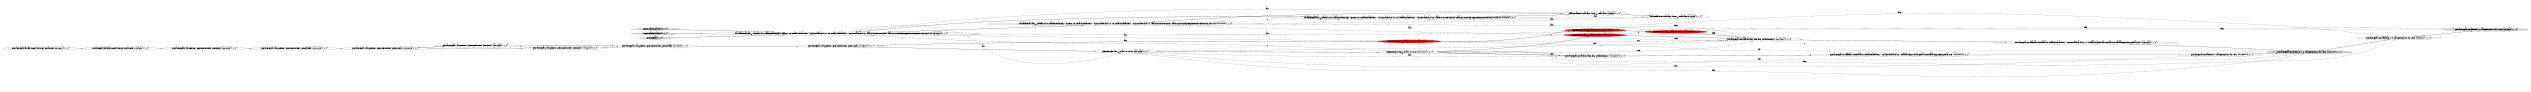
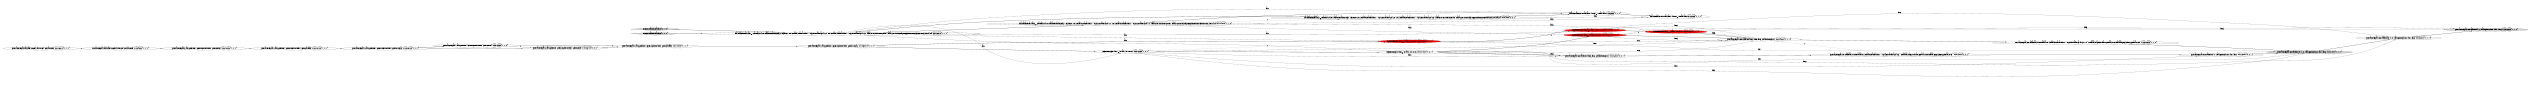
(655, 38) -> none
